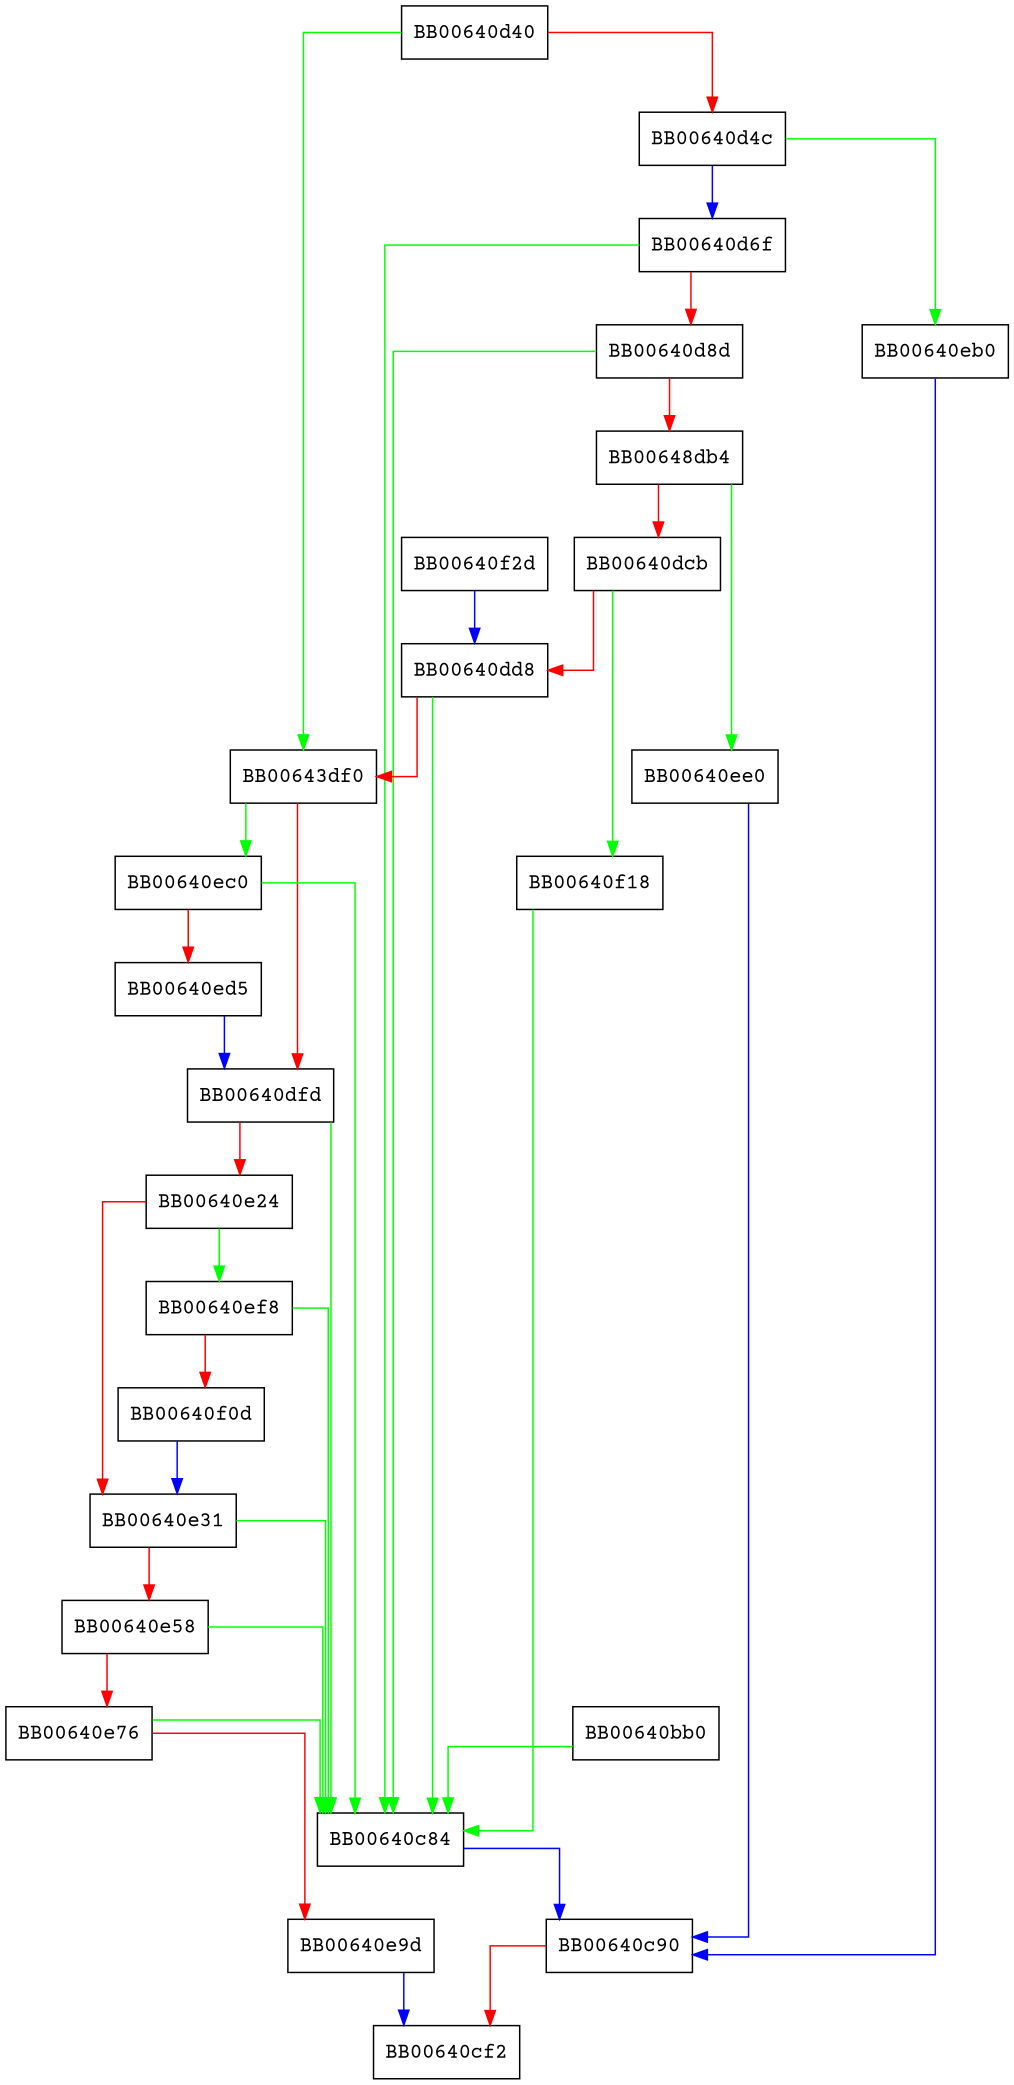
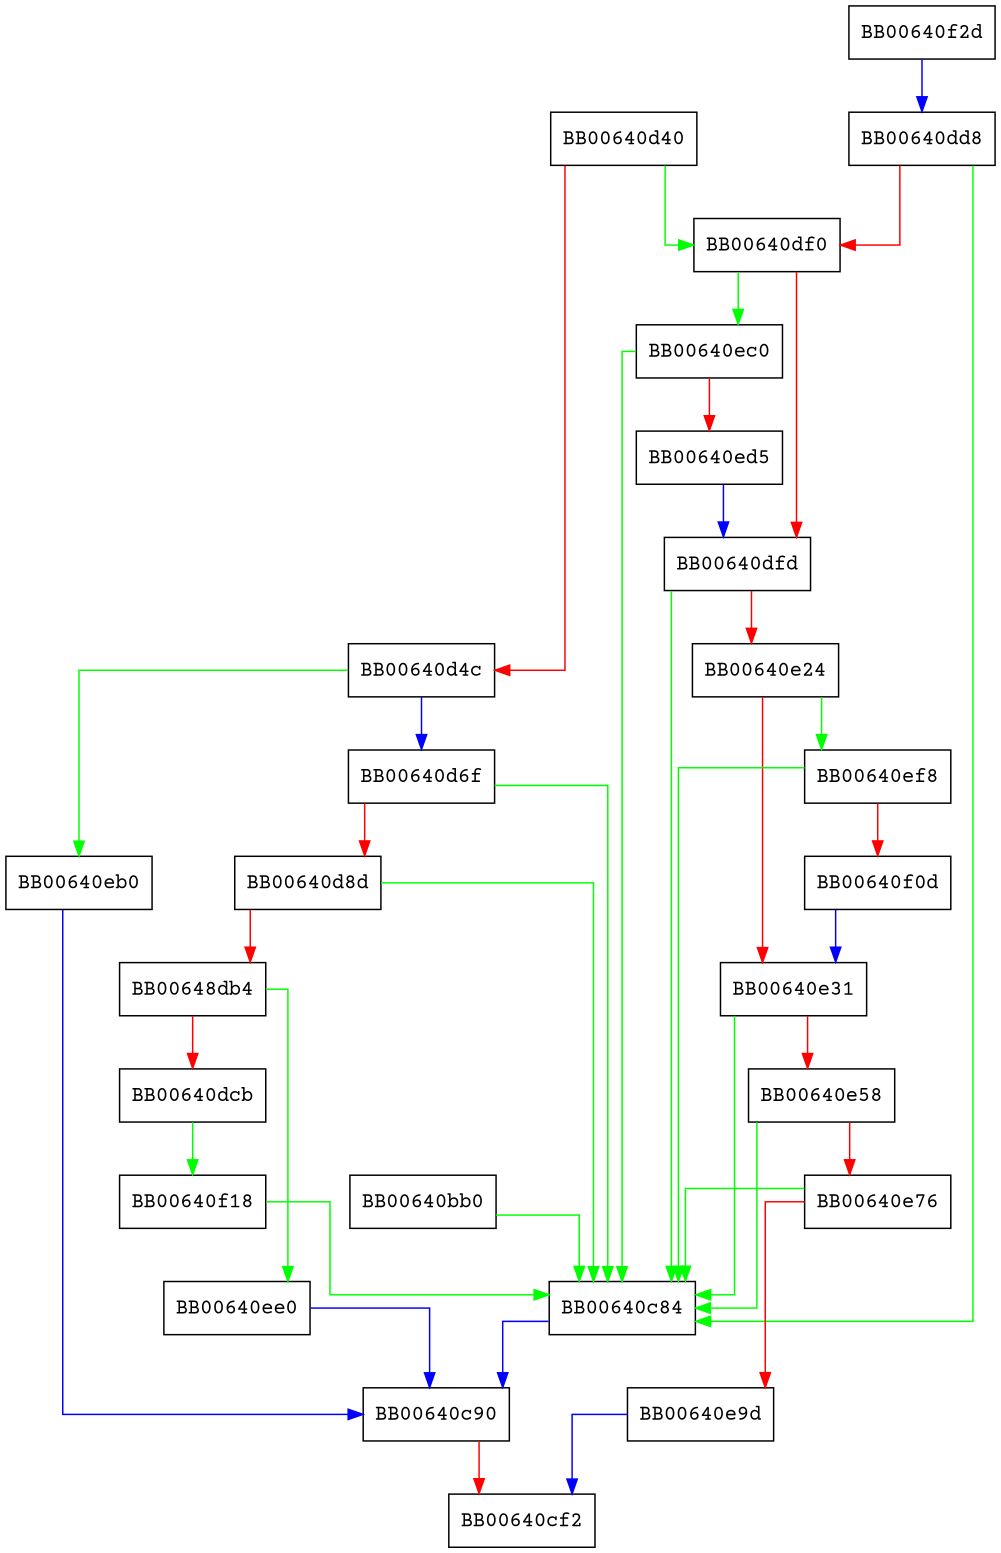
(594, 646) -> none
(303, 777) -> (767, 245)
